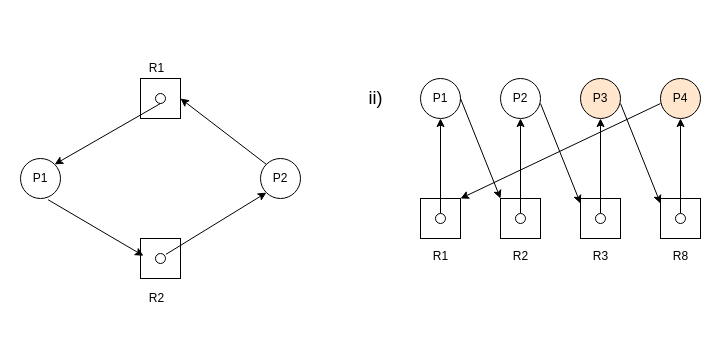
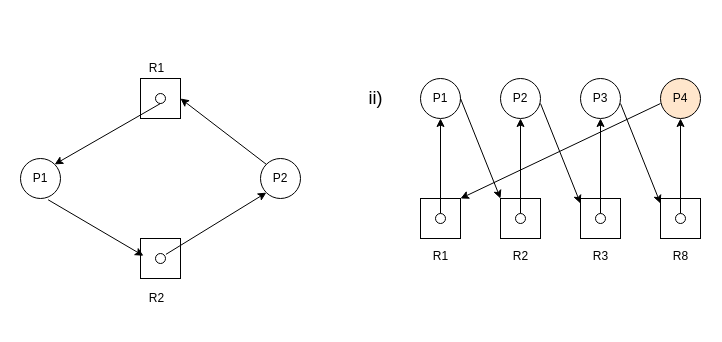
(601, 99) -> (601, 99)
